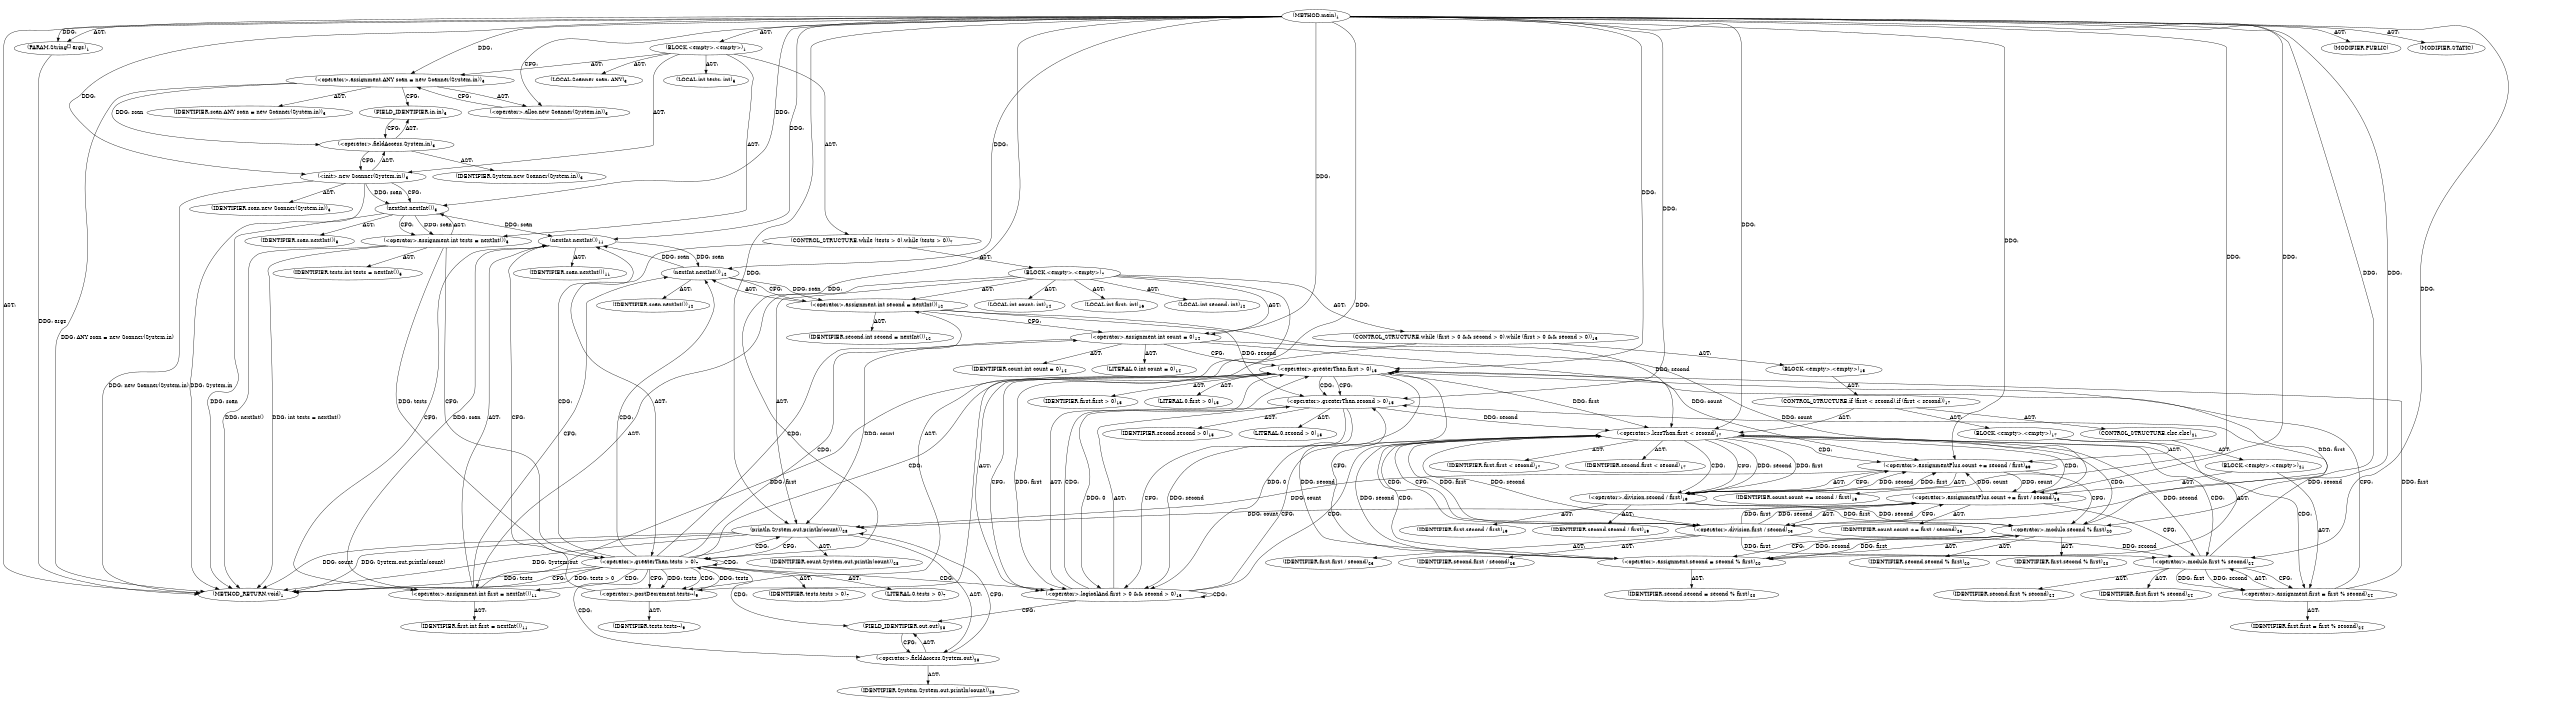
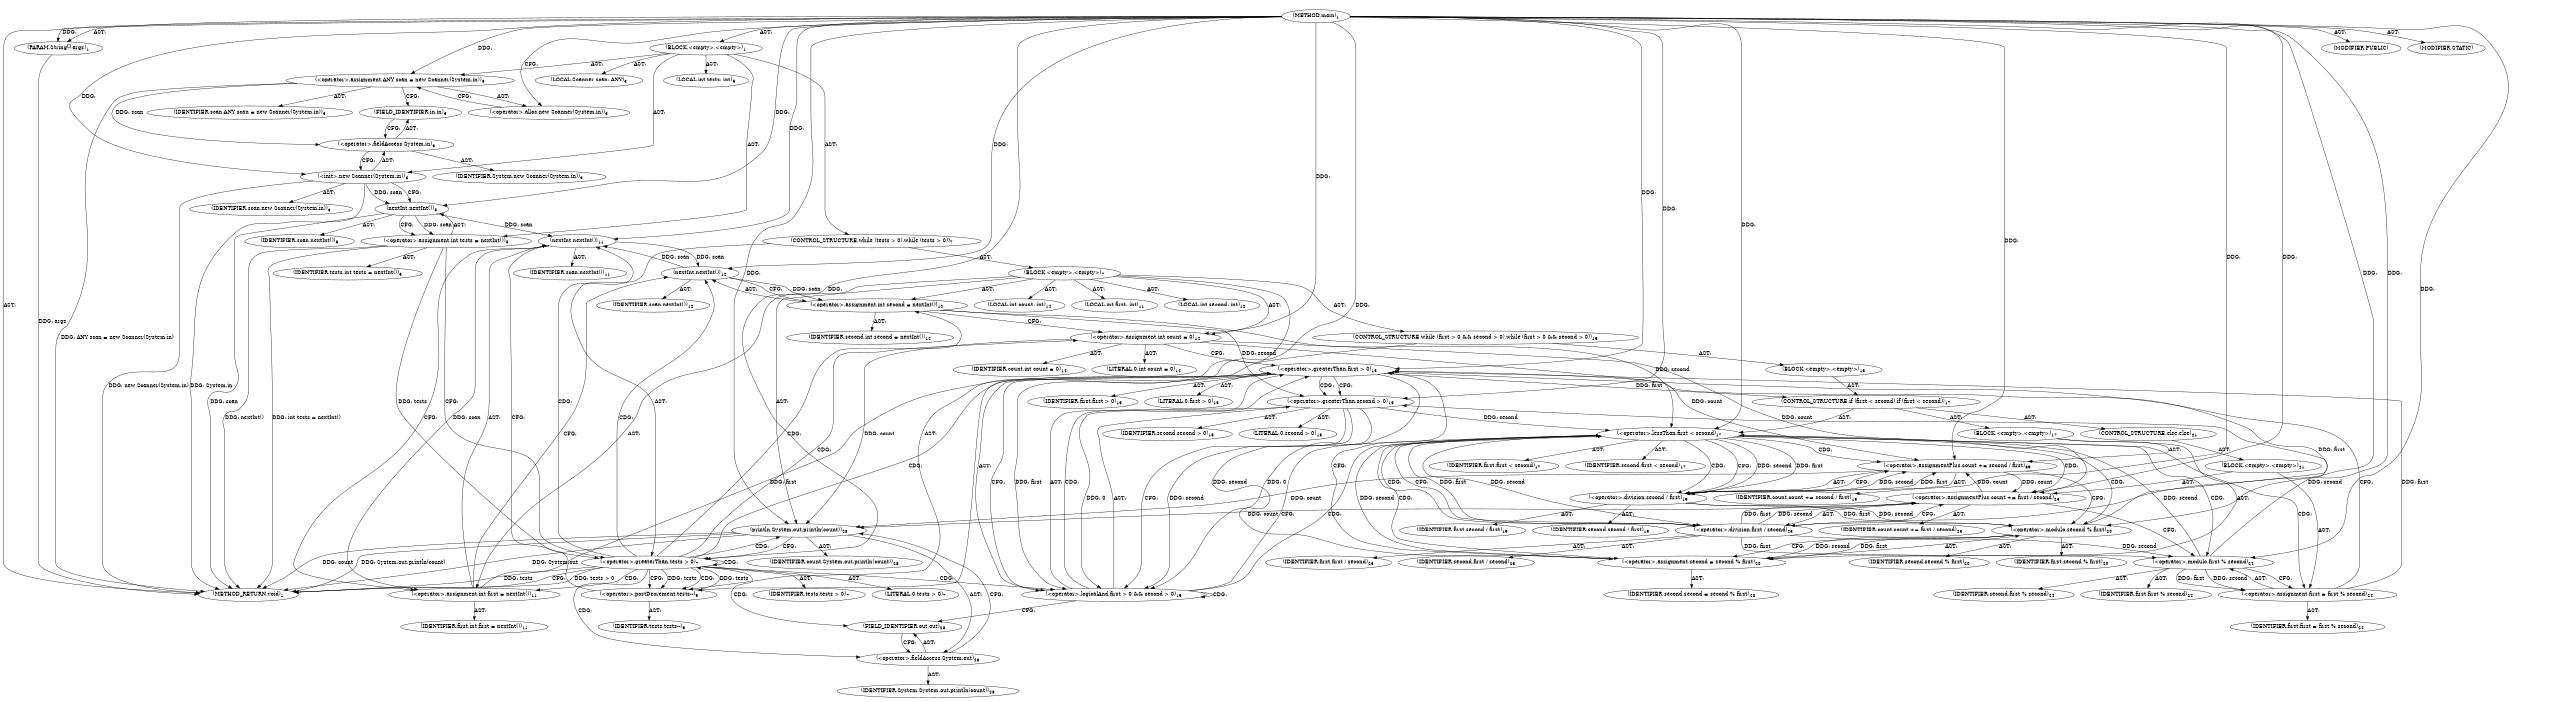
(1142, 305) -> (1142, 305)
(1514, 394) -> (1573, 385)
(1353, 543) -> (1264, 533)
